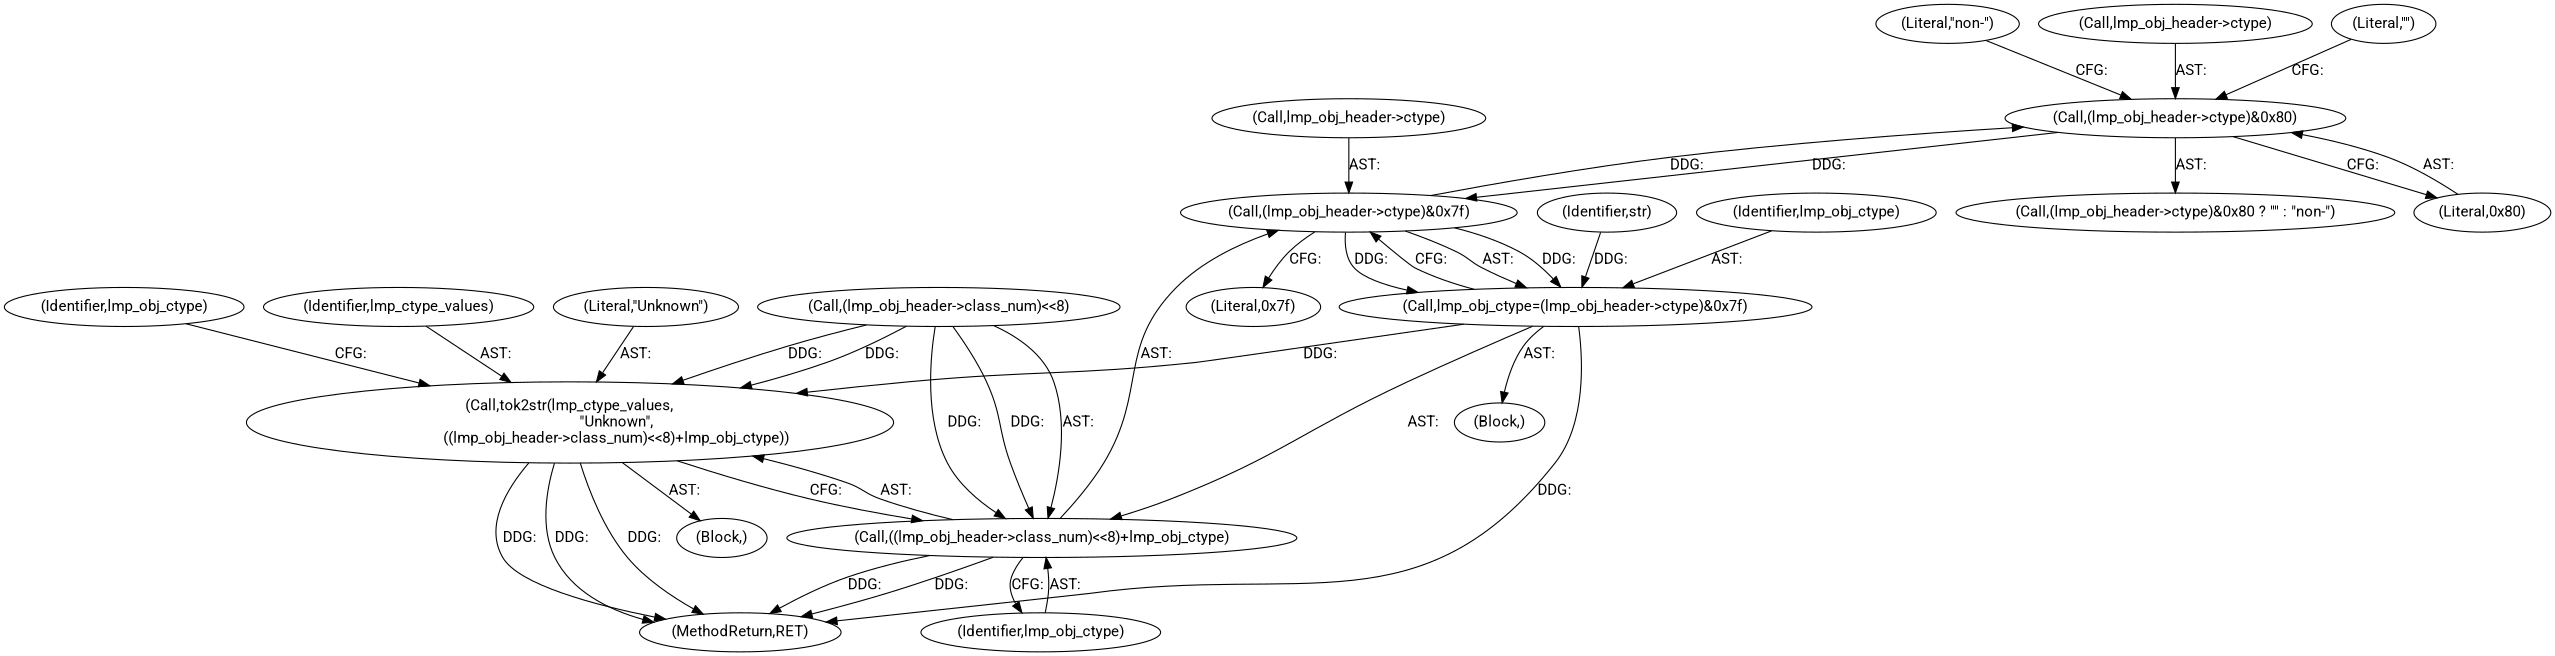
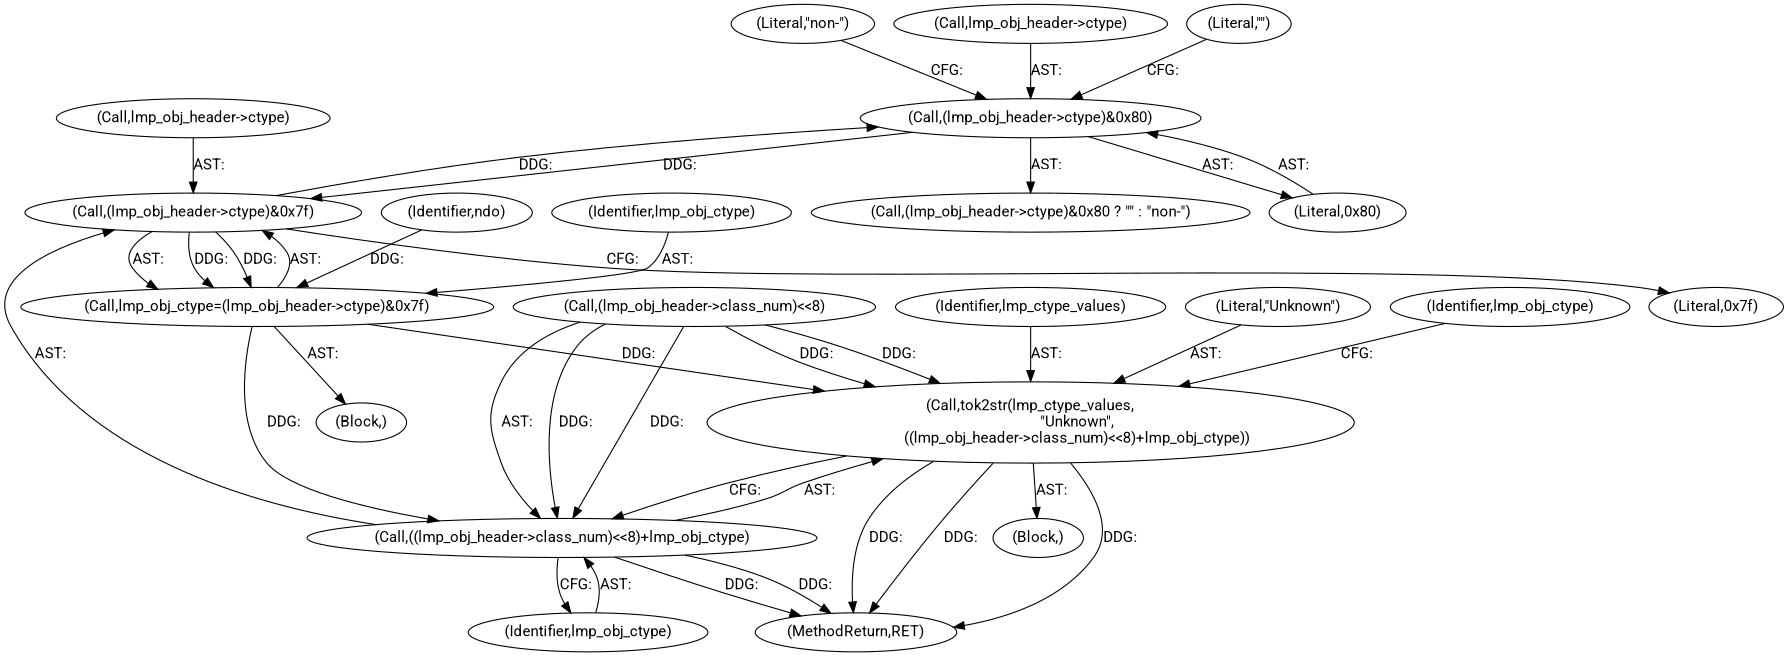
(2365, 165) -> (1220, 165)
(1607, 213) -> (457, 213)
(1433, 260) -> (308, 260)
(1426, 422) -> (287, 422)
(1285, 584) -> none
